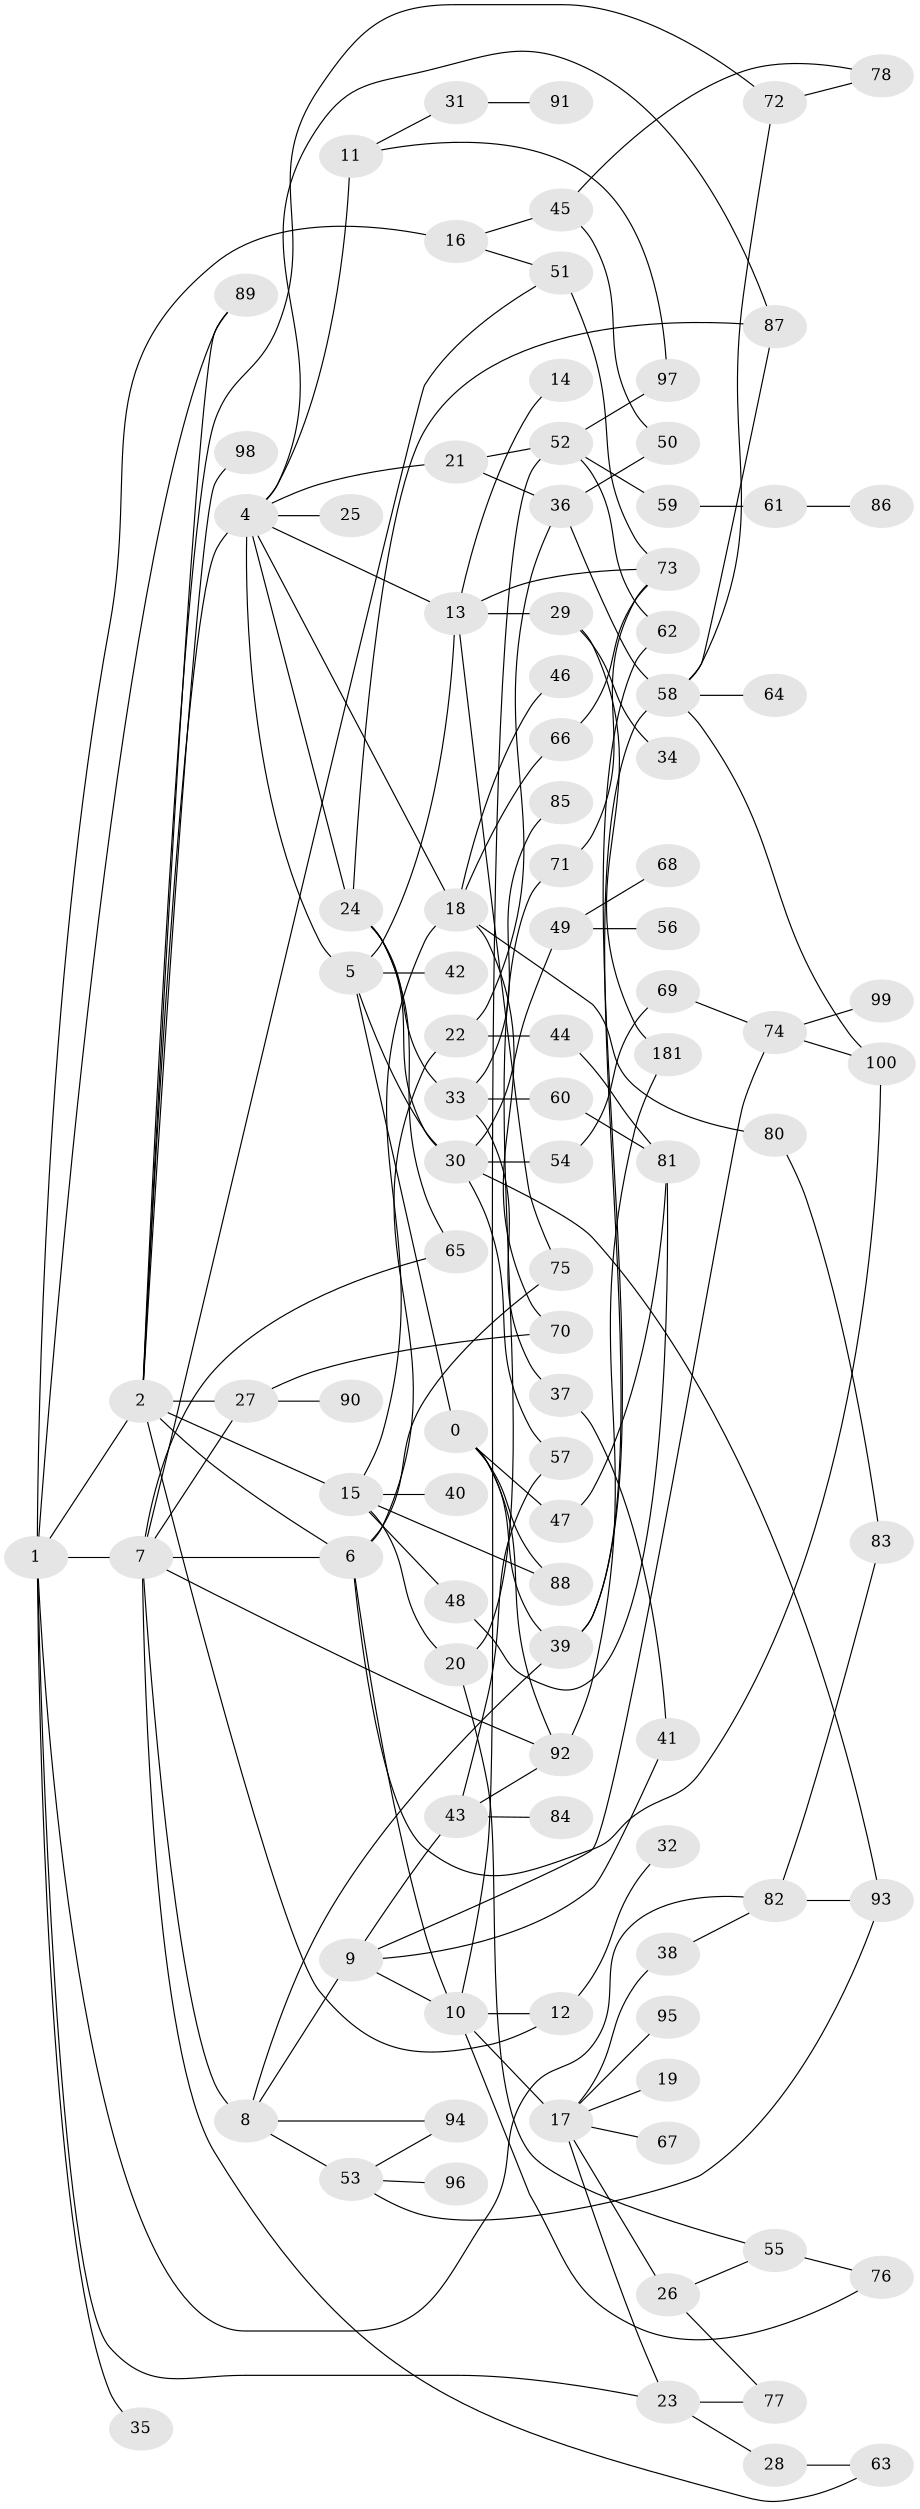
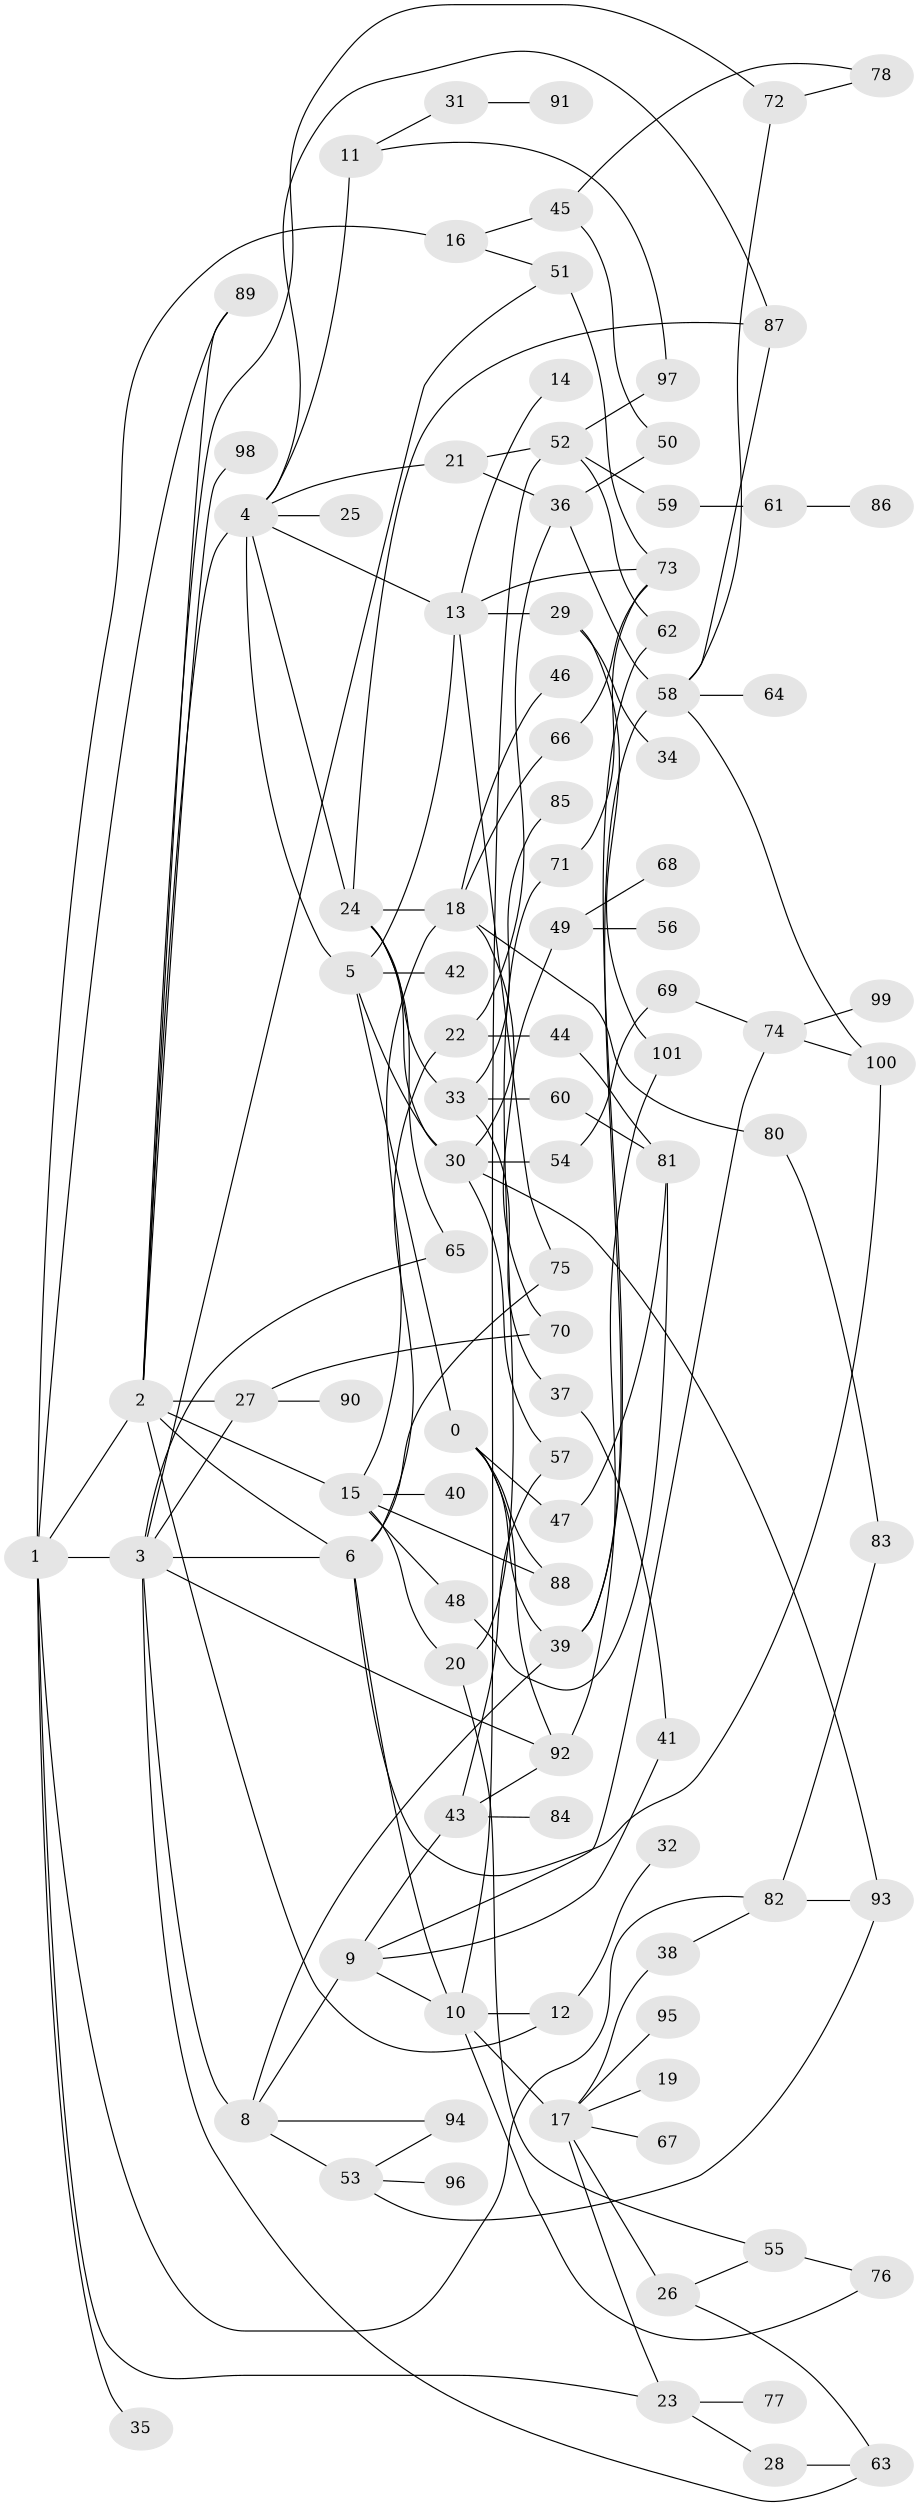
(351, 713) -> (406, 910)
(668, 1055) -> (668, 1055)
(141, 1557) -> (141, 1557)
(722, 2349) -> (794, 2361)
